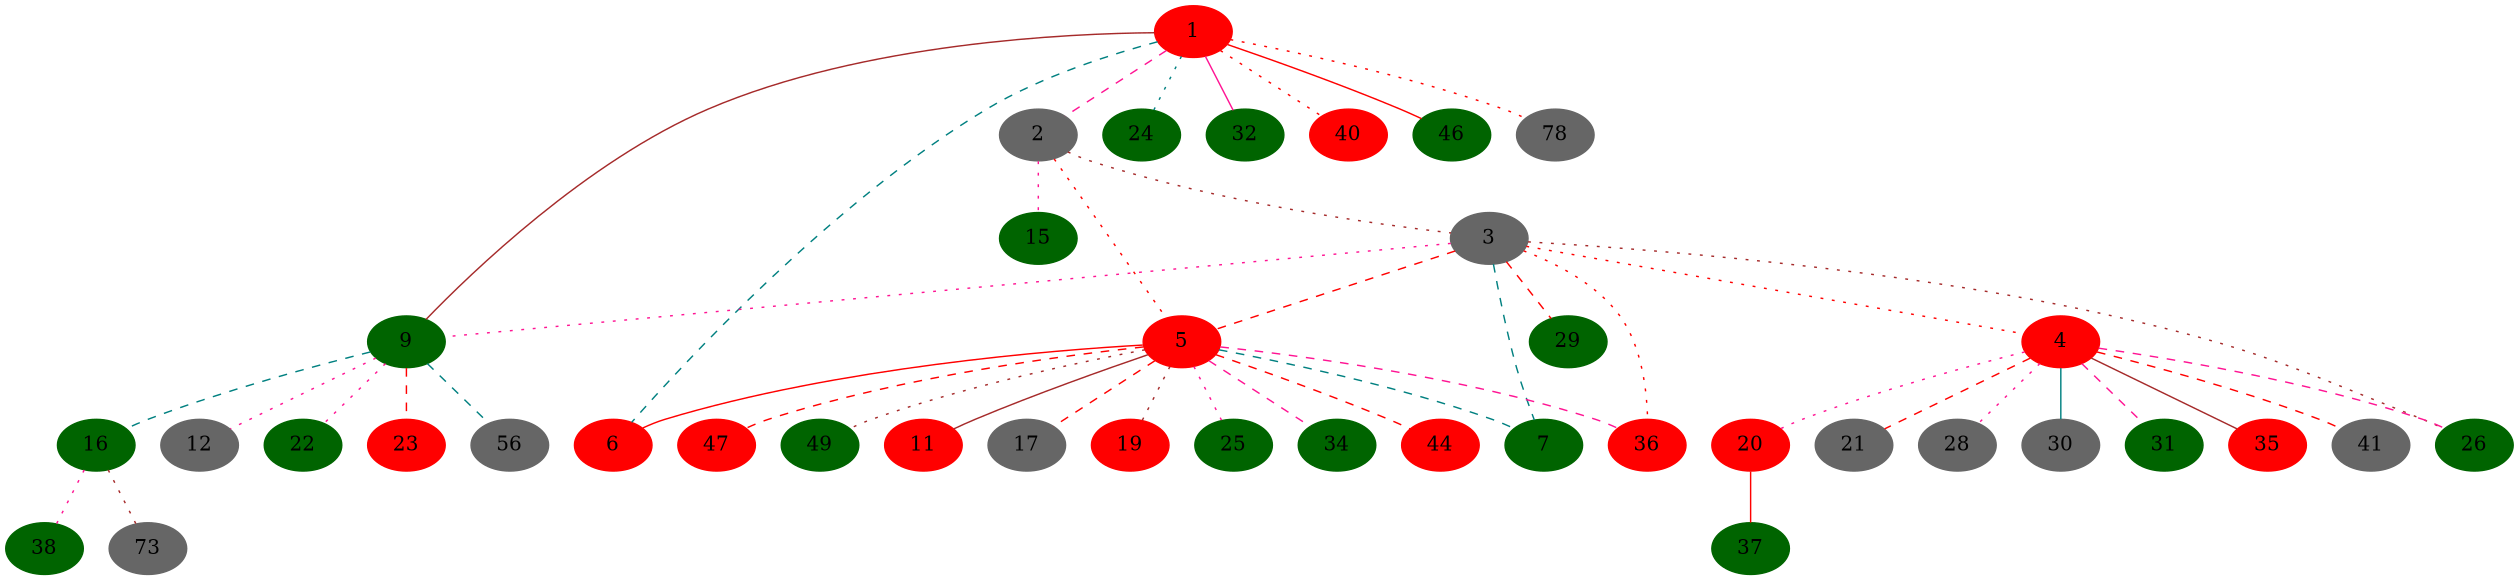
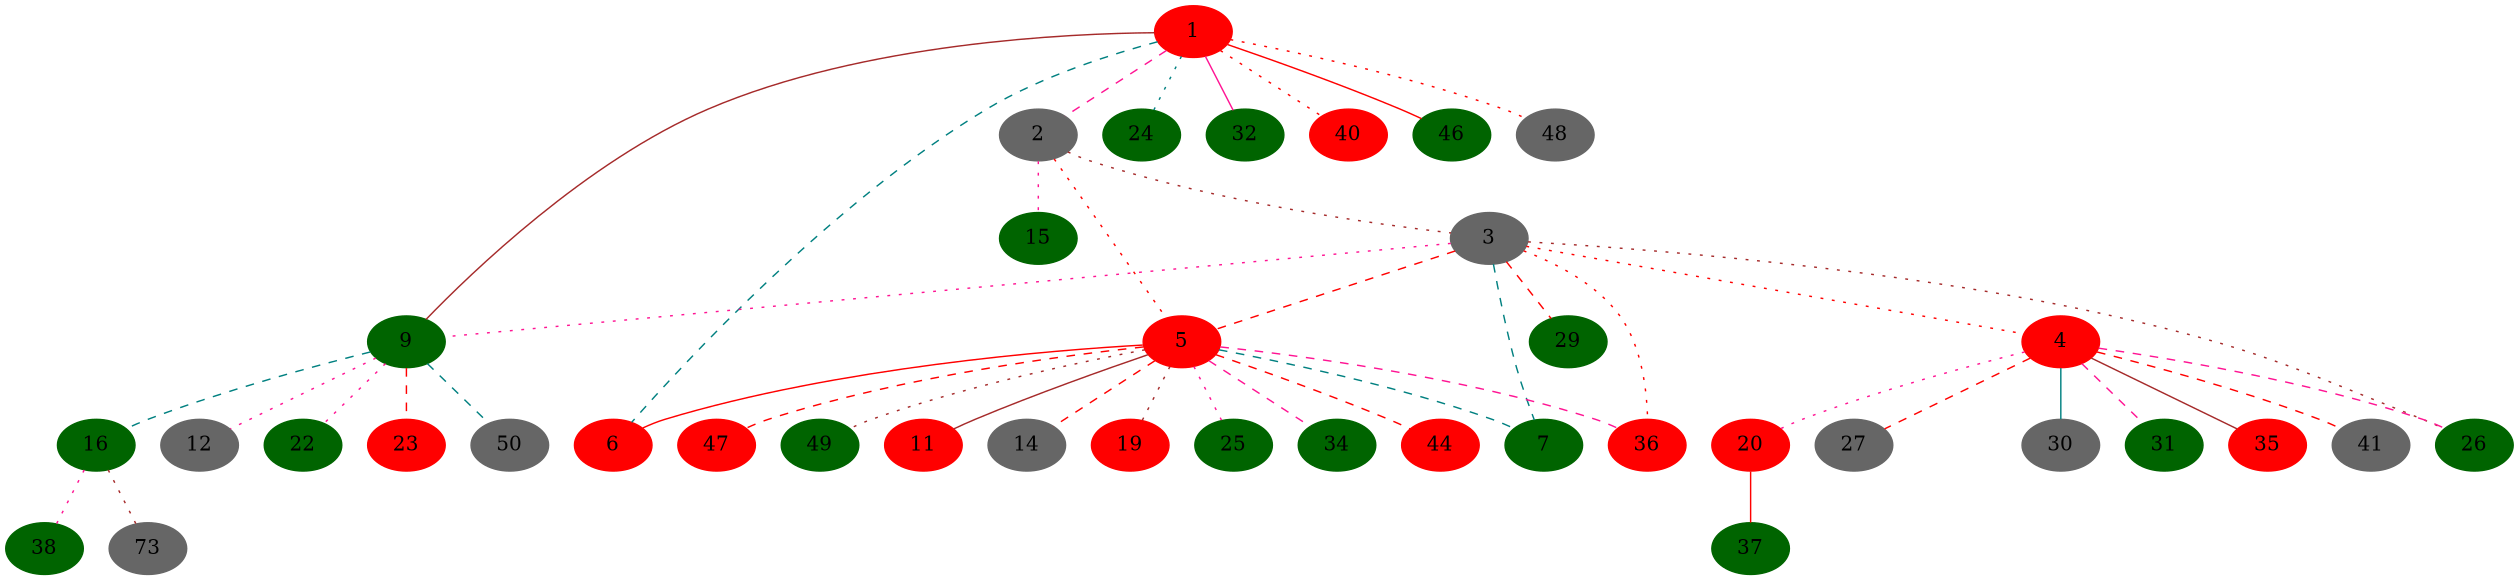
(1555, 135) -> (1555, 135)
(510, 445) -> (510, 445)
(1027, 445) -> (1027, 445)
(1854, 445) -> (1854, 445)
(1957, 445) -> none
